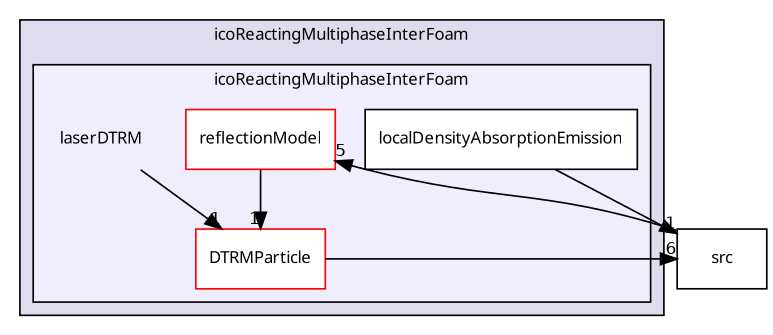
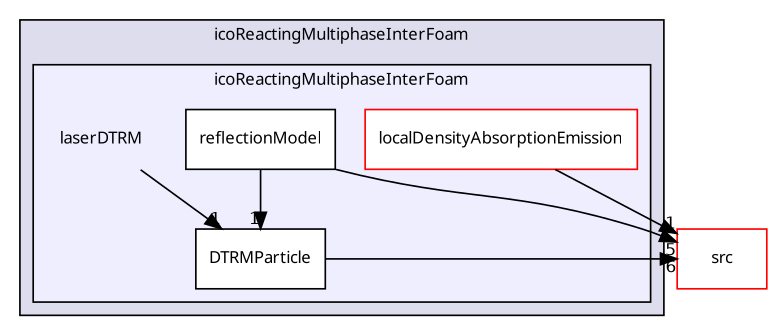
(261, 139) -> (261, 139)
(501, 139) -> (501, 139)
(515, 196) -> (500, 198)
(261, 259) -> (261, 259)
(722, 259) -> (722, 259)
